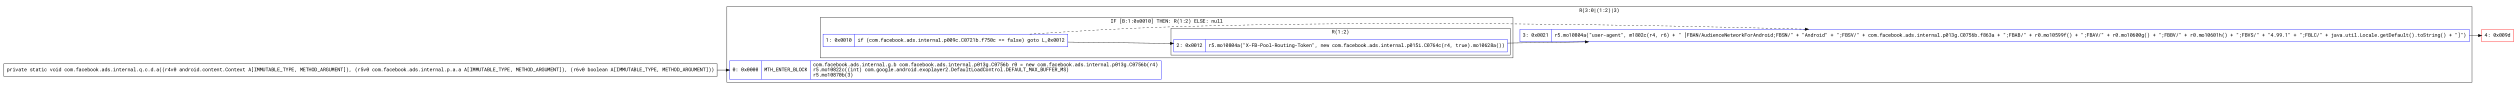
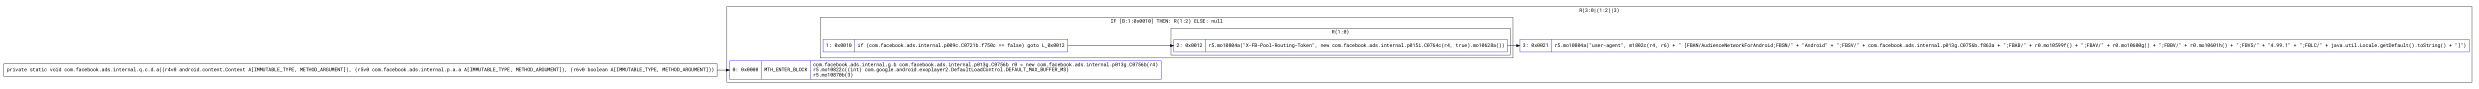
(1417, 24) -> none
(1341, 32) -> (1341, 32)
(2498, 36) -> none
